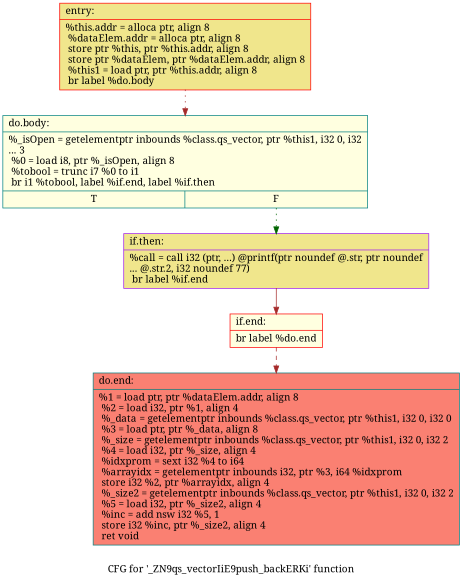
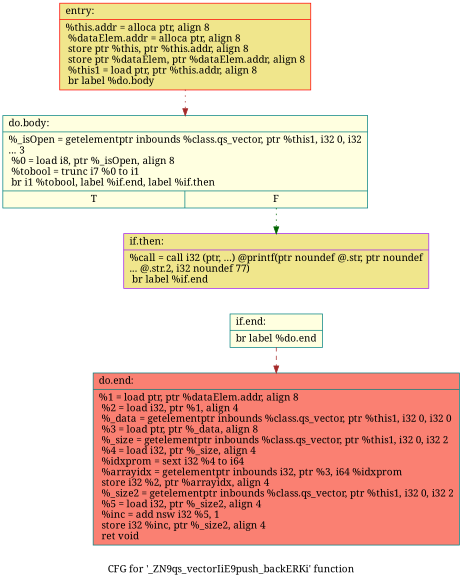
(276, 298) -> none
(276, 331) -> (276, 331)
